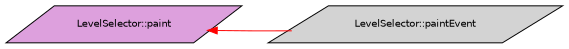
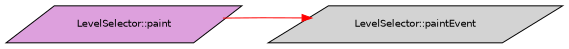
(255, 31) -> (262, 18)
